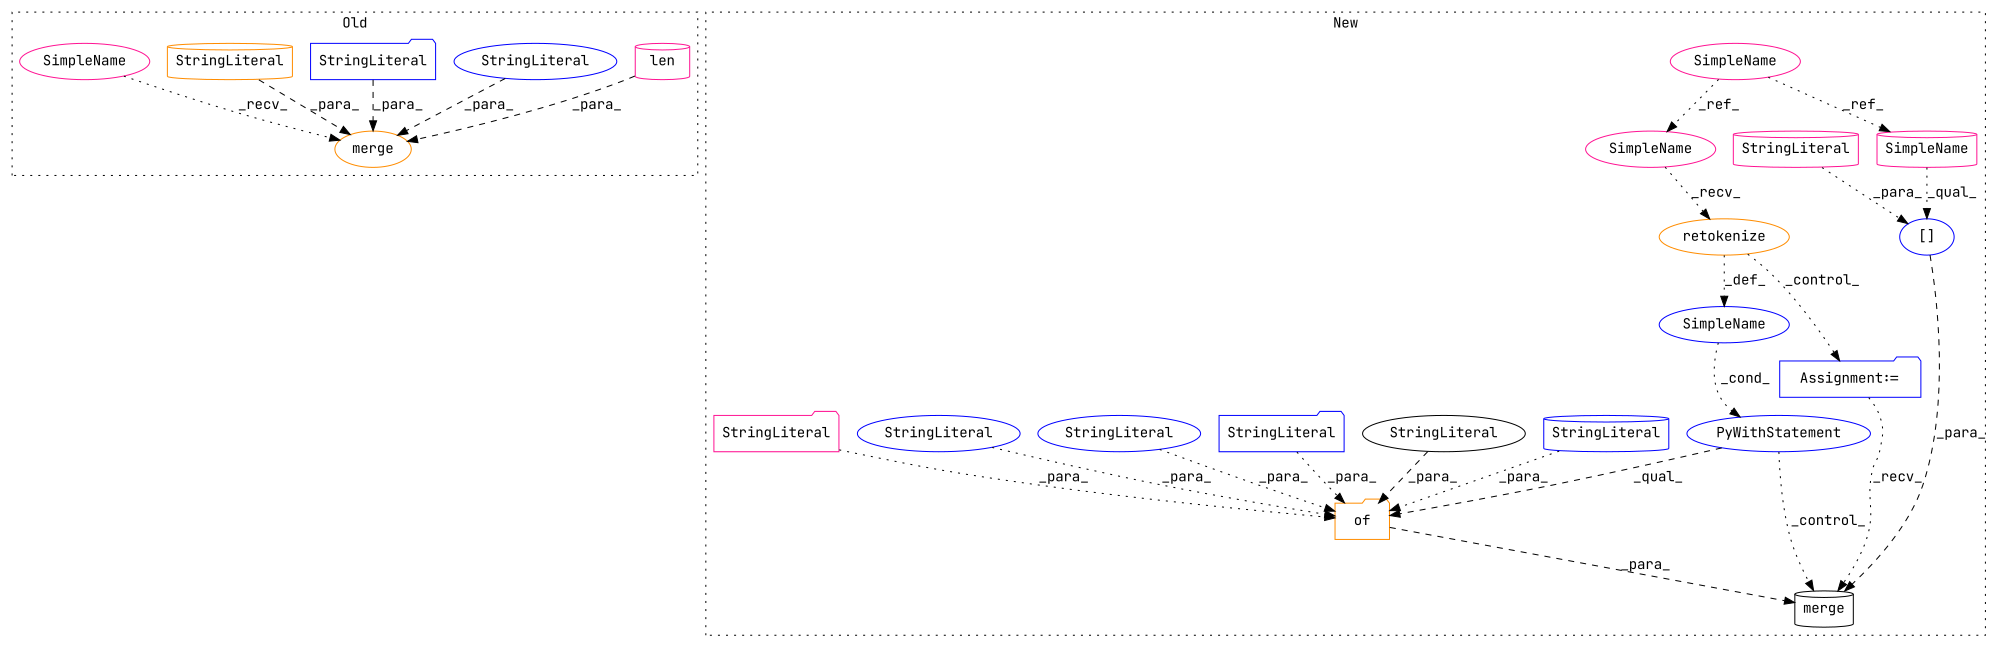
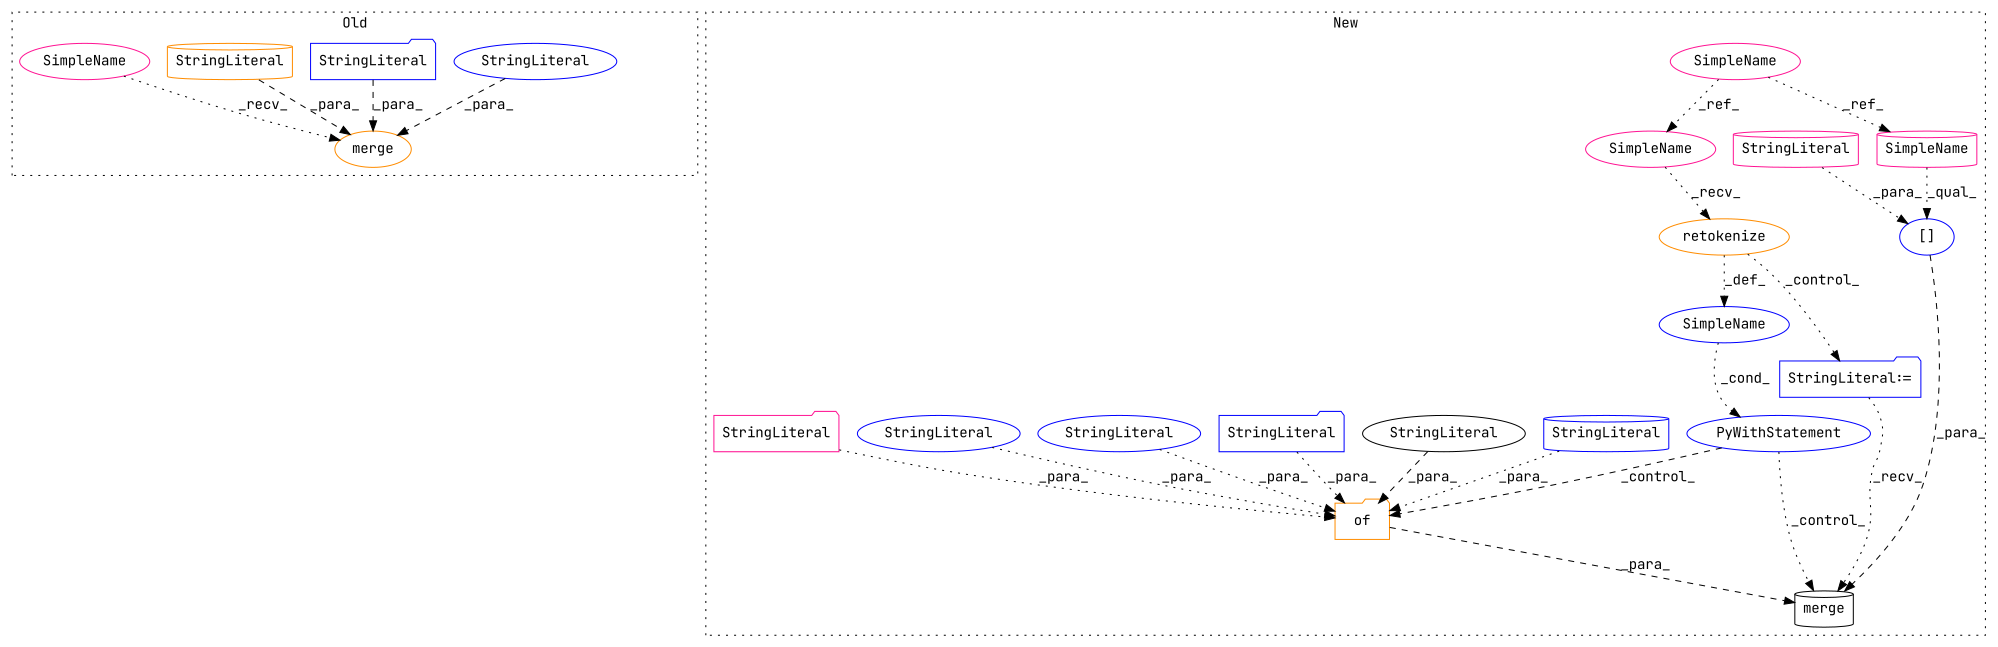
(662, 62) -> none
(1850, 379) -> (1850, 379)
(1658, 477) -> (1658, 477)
